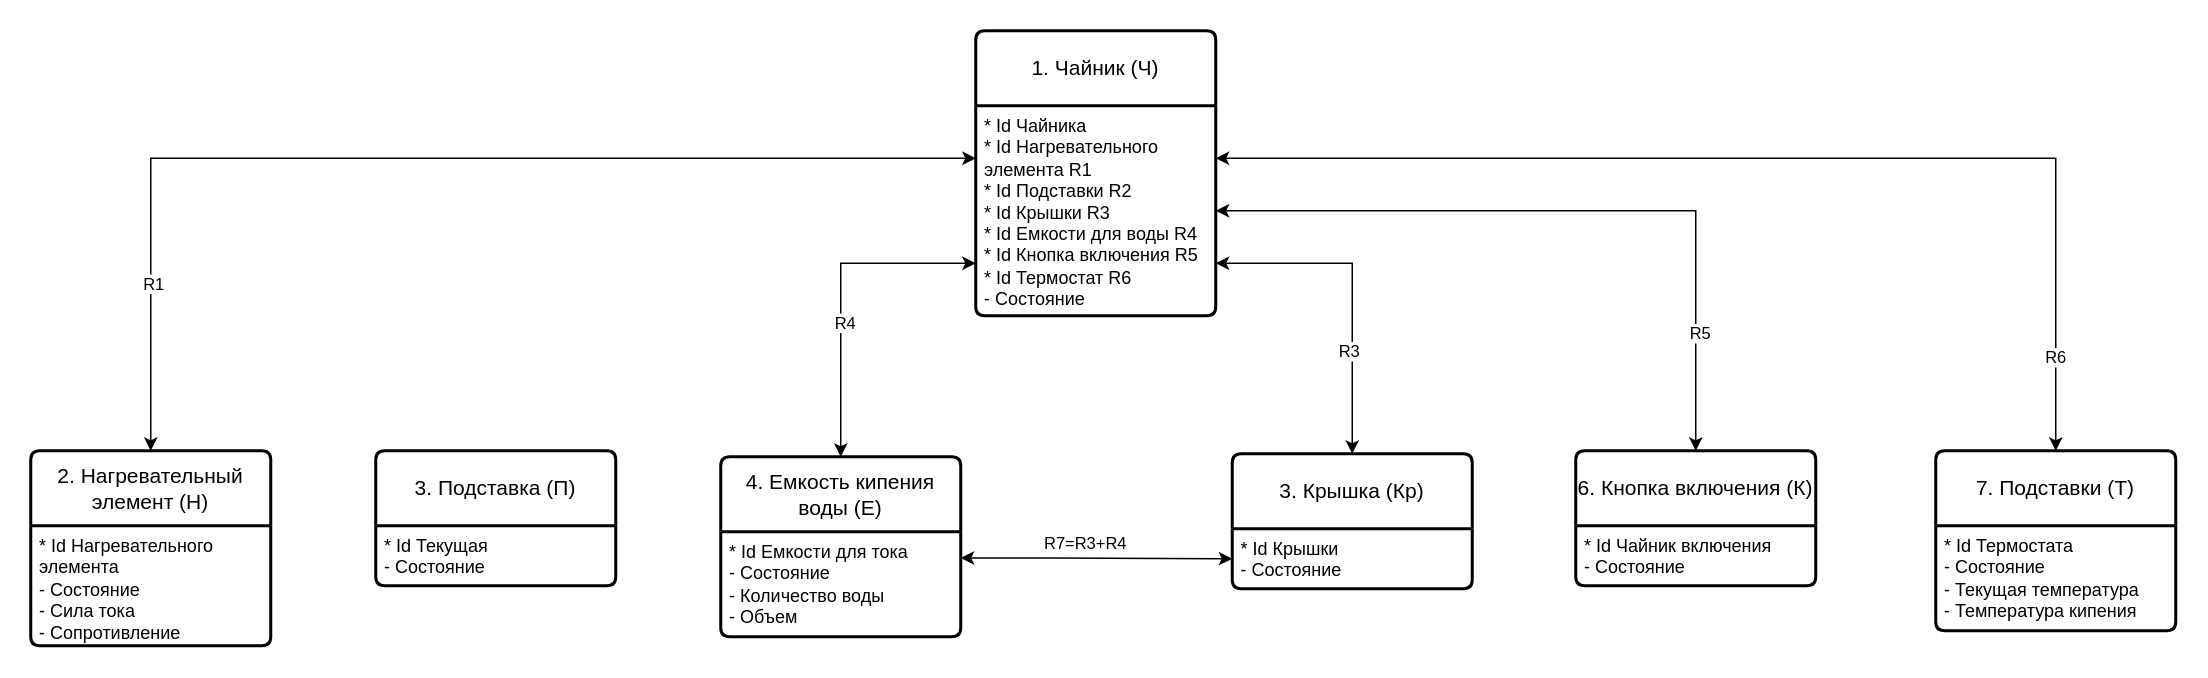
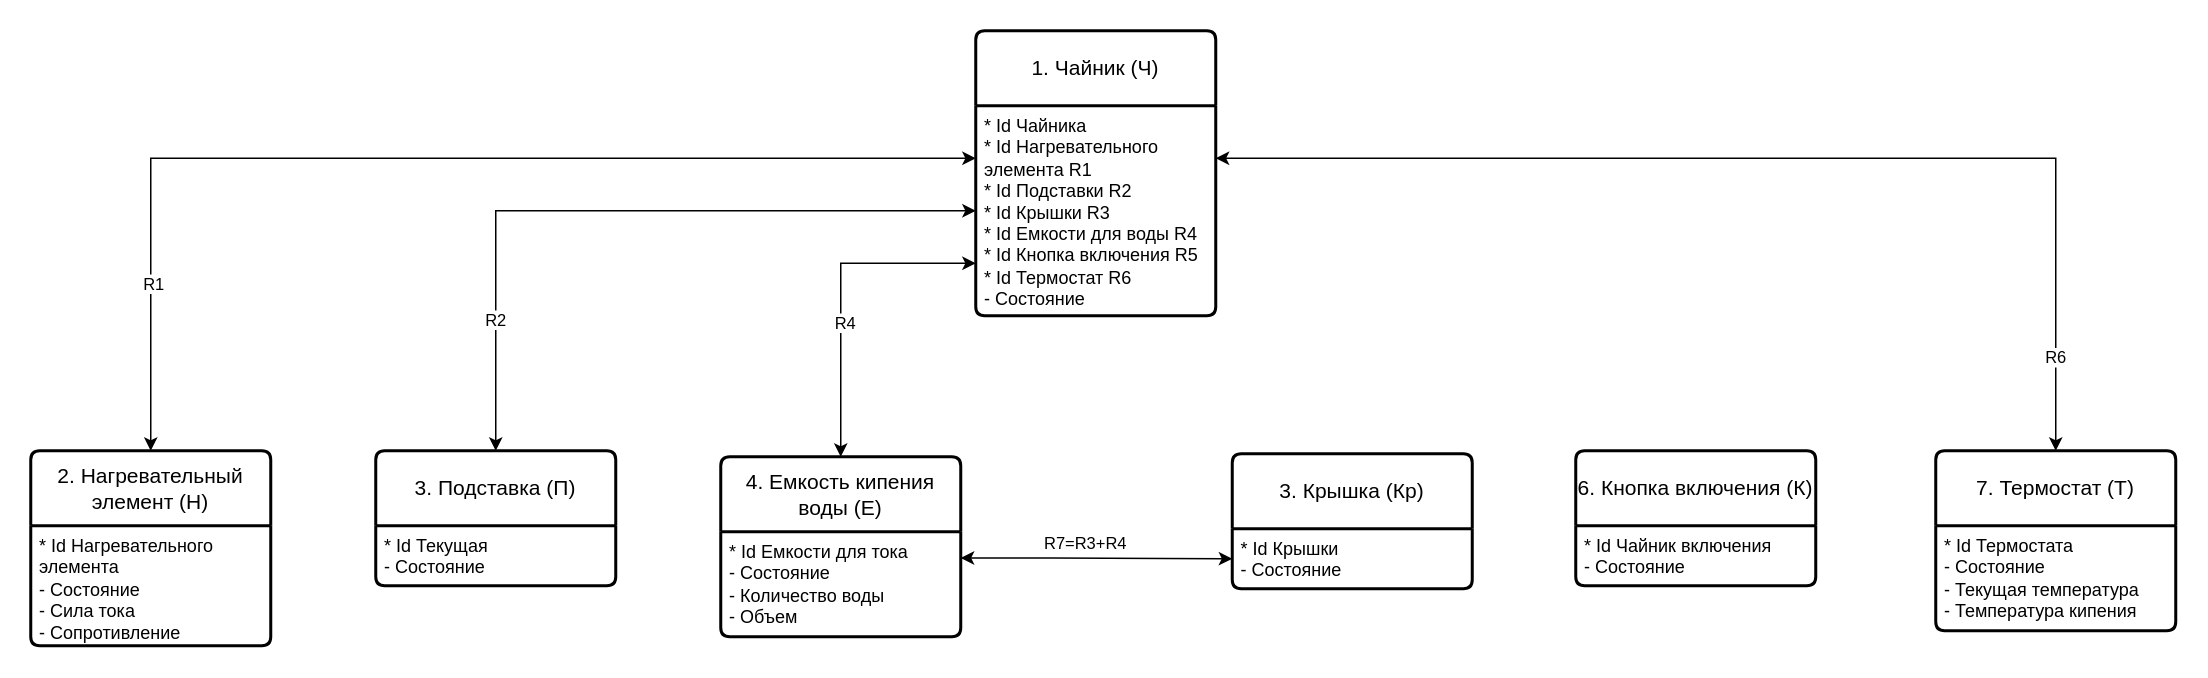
none -> (616, 211)
(1576, 211) -> none
(1352, 290) -> none
(2056, 488) -> (2056, 488)
